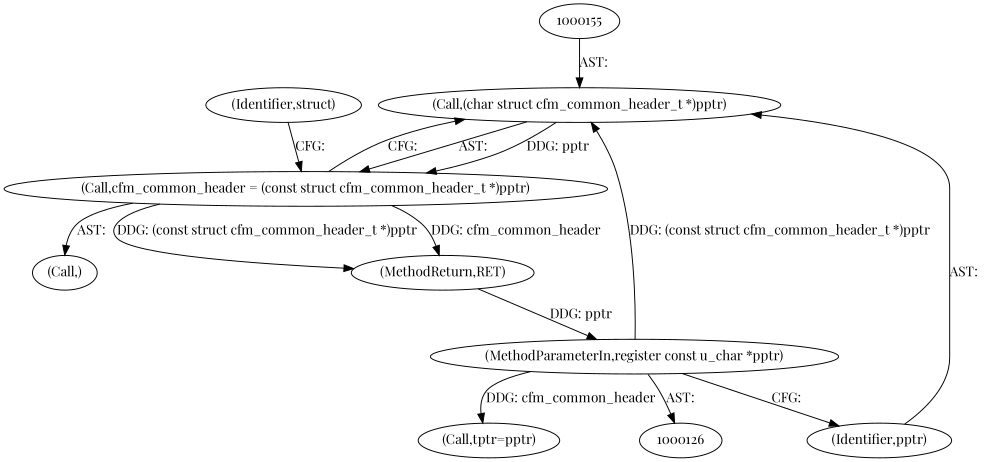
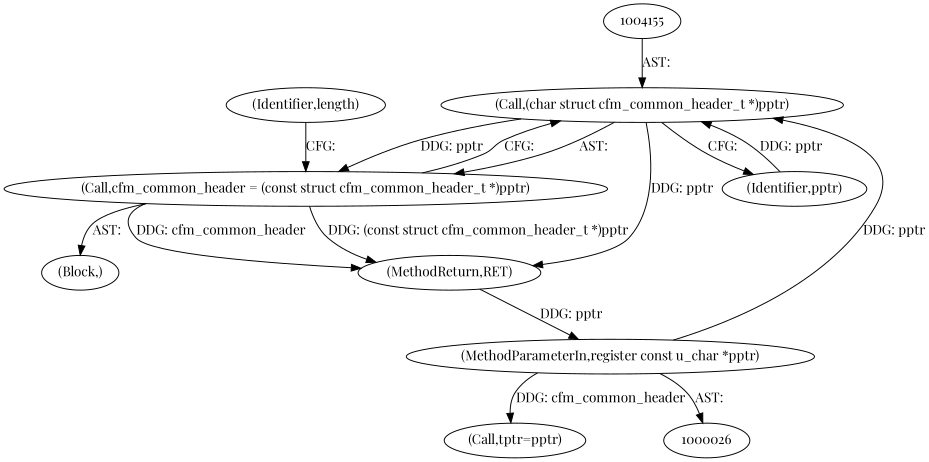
(580, 21) -> (642, 21)
(284, 105) -> (306, 105)
none -> (637, 226)
(780, 231) -> (894, 231)
(65, 273) -> (80, 273)
(966, 273) -> (791, 147)
(756, 398) -> (701, 150)
(681, 440) -> (707, 440)
